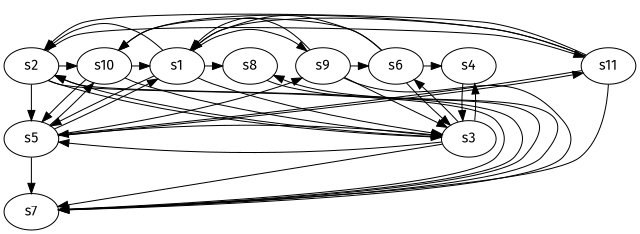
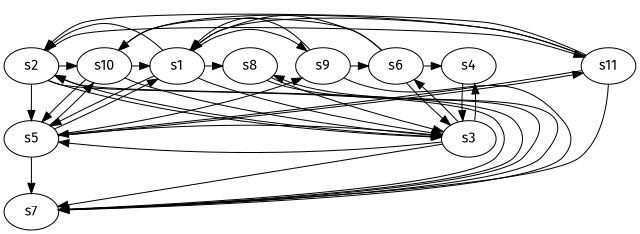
(405, 107) -> (364, 110)
